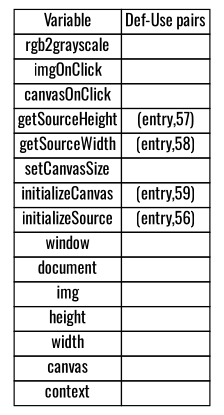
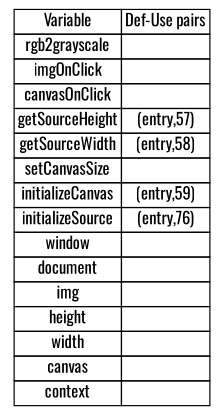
(166, 219) -> (166, 219)
